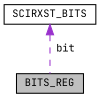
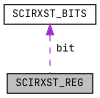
(50, 83) -> (50, 83)
